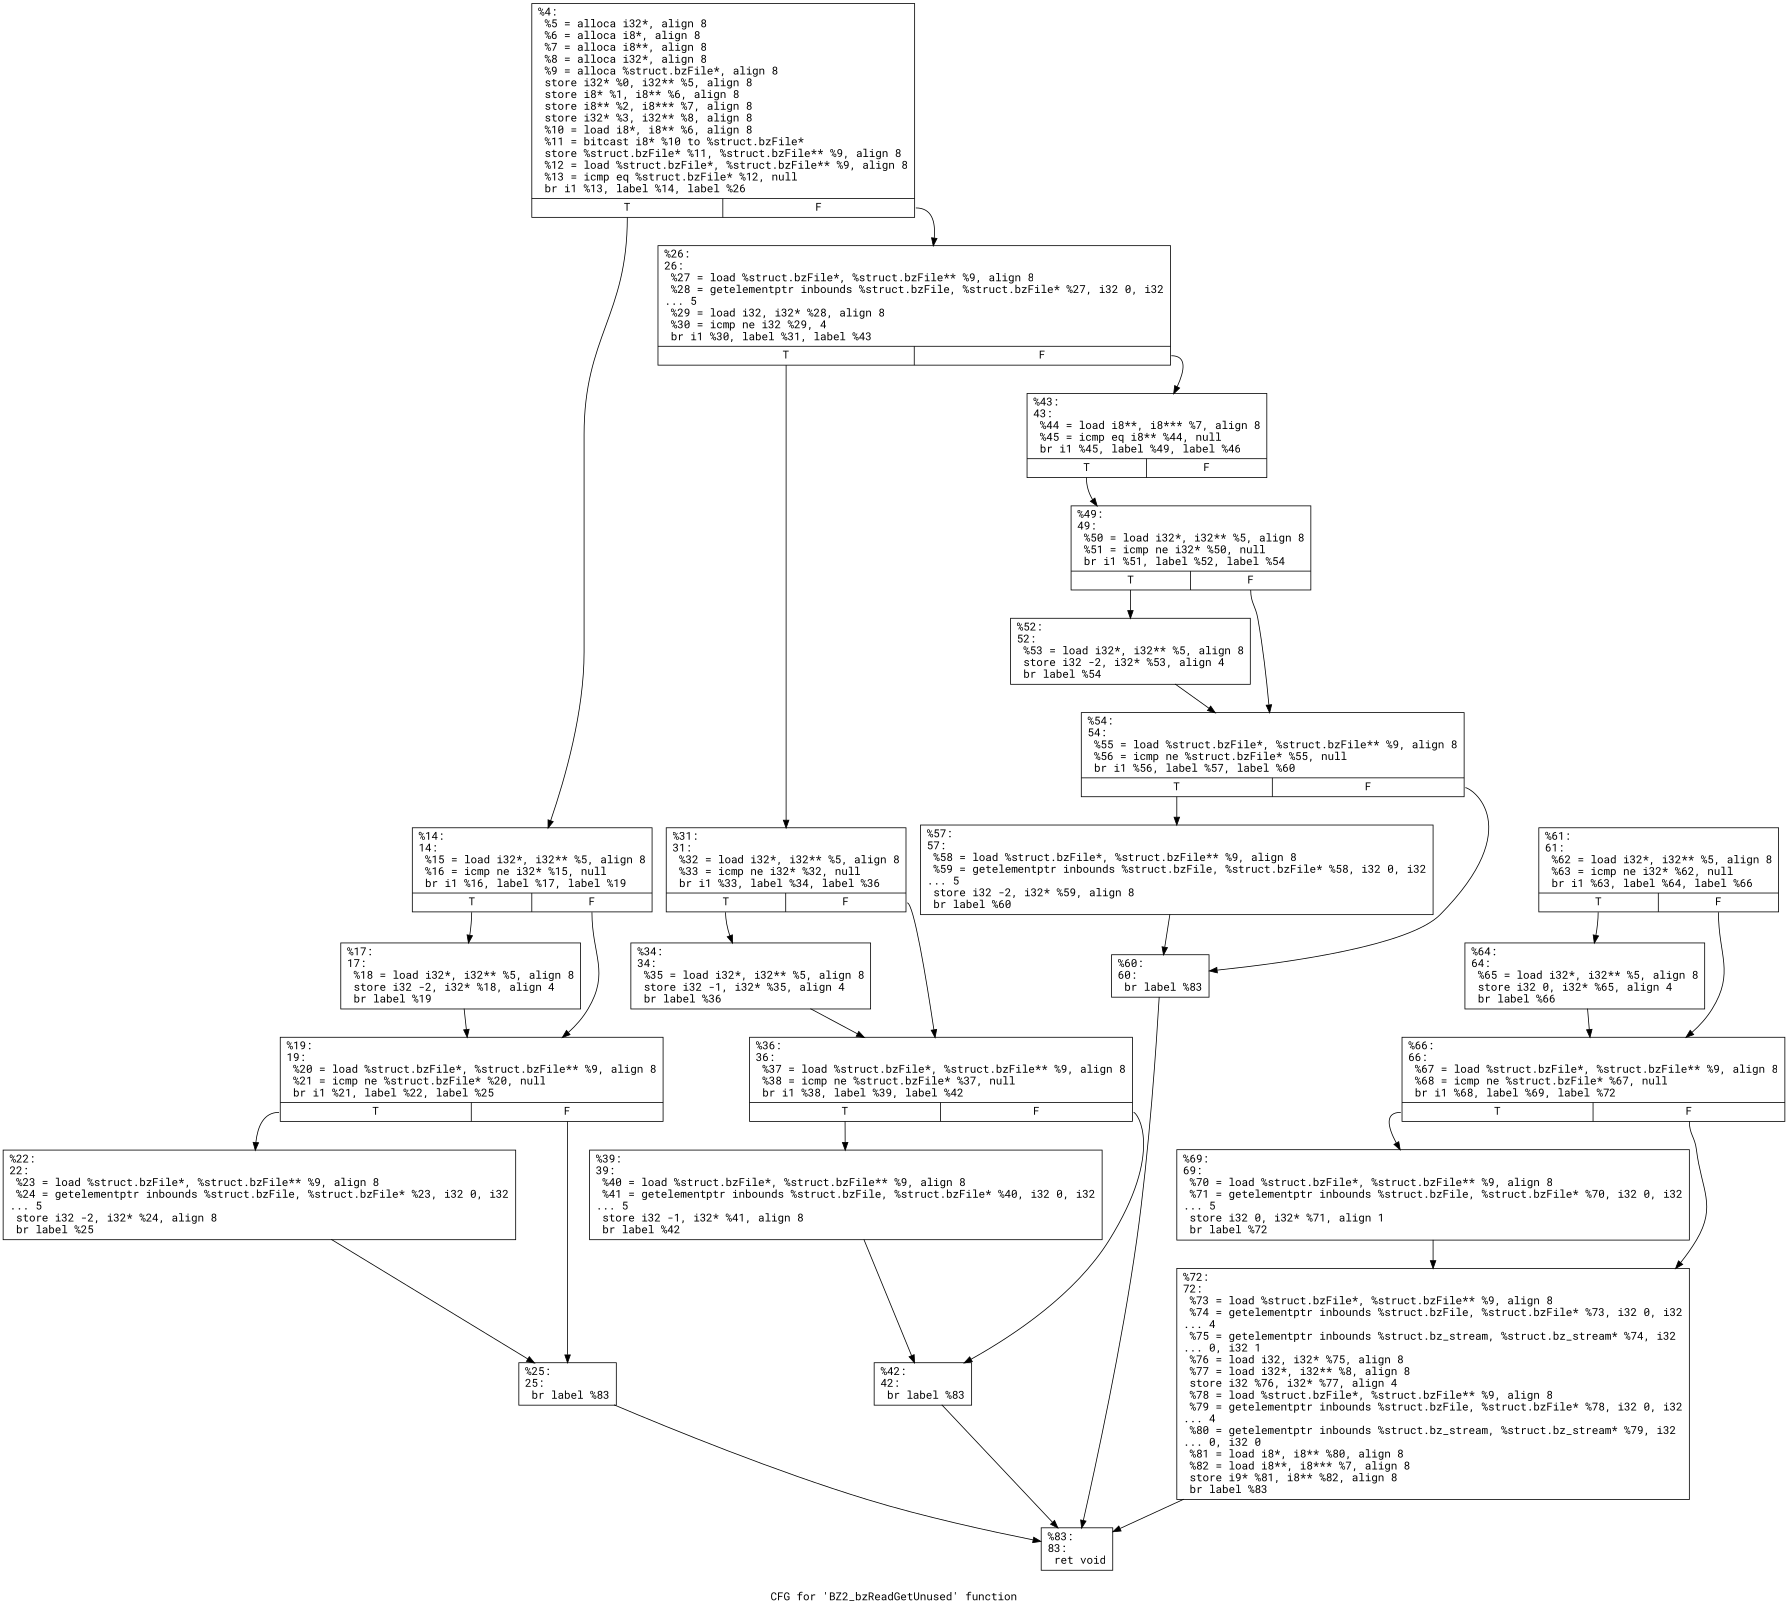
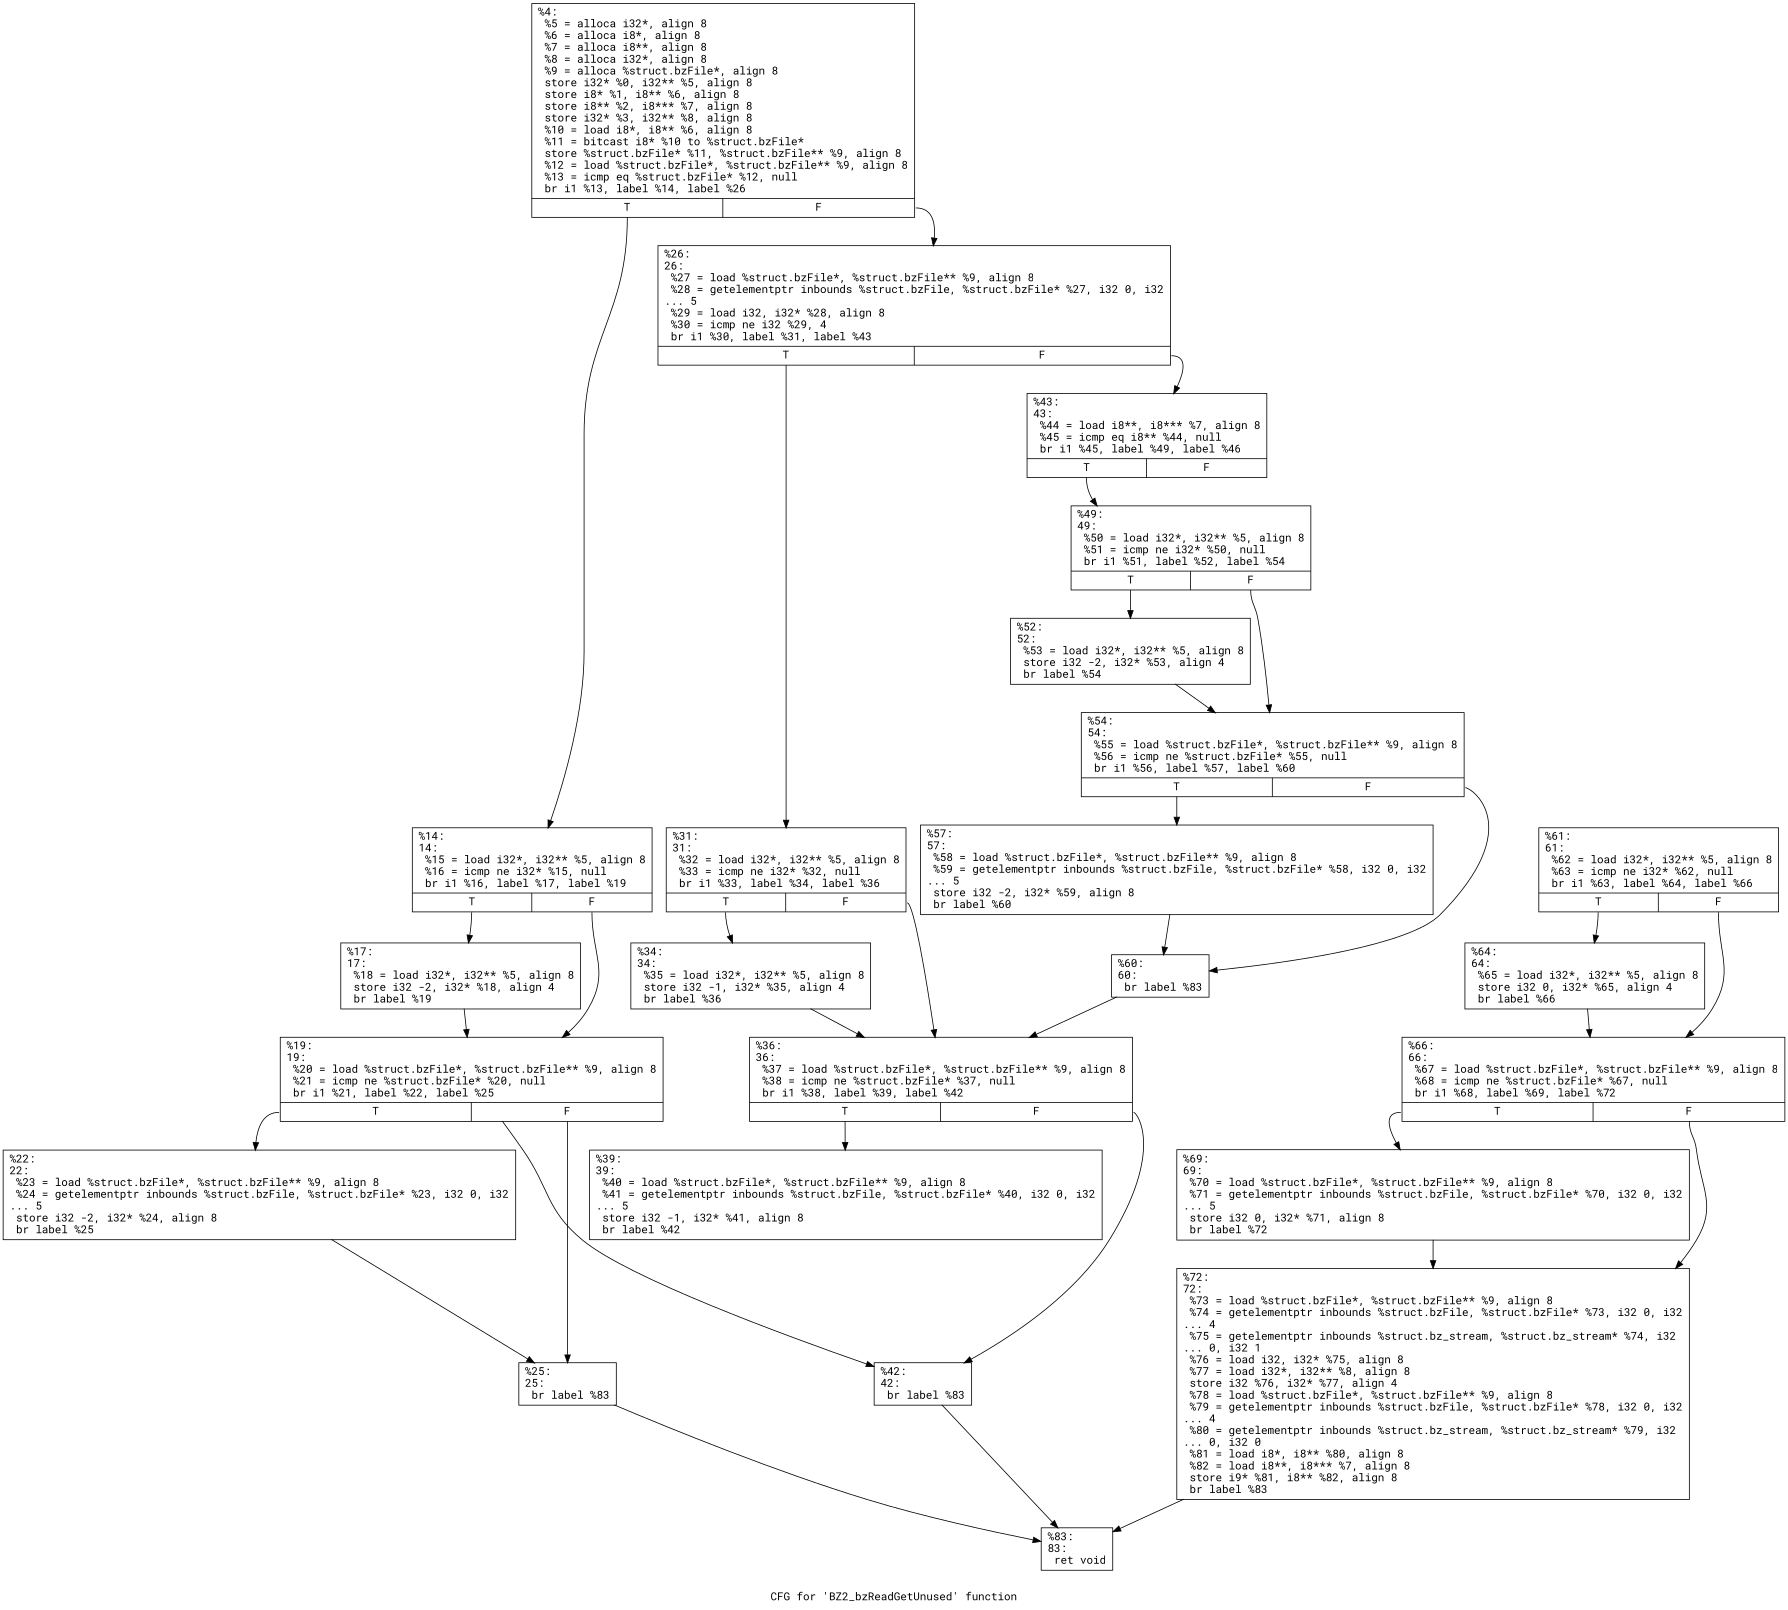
(1284, 1218) -> (1284, 1218)
(1134, 1260) -> (1077, 1016)
(888, 1298) -> (655, 1281)
